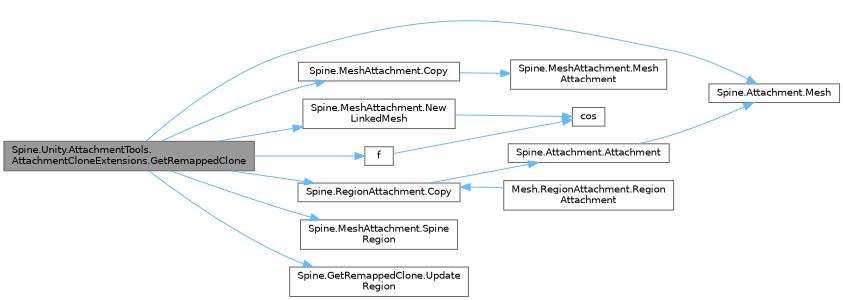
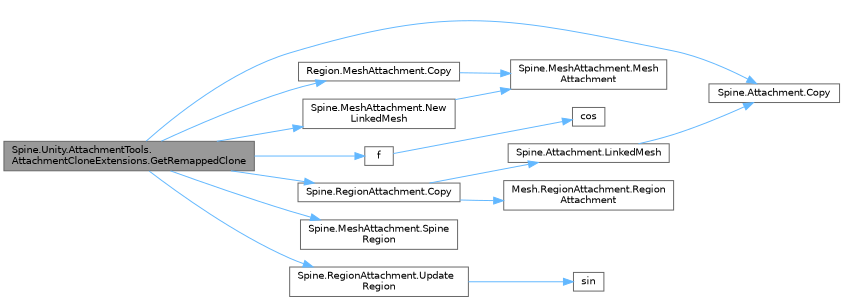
(379, 72) -> (379, 72)
(774, 93) -> (774, 93)
(509, 116) -> (478, 95)
(589, 153) -> (589, 153)
(487, 187) -> (477, 200)
(379, 282) -> (379, 282)
none -> (589, 282)
